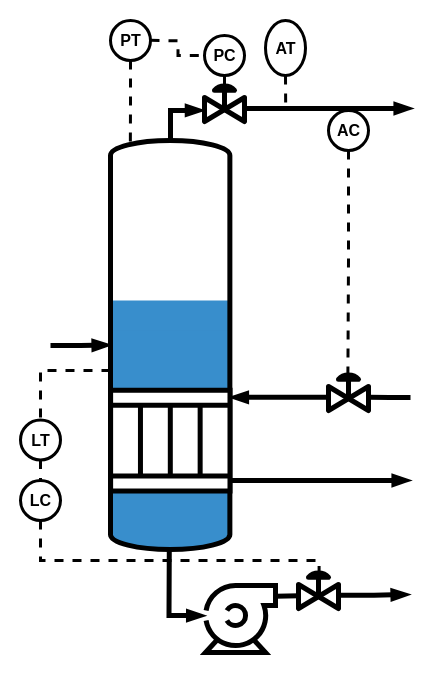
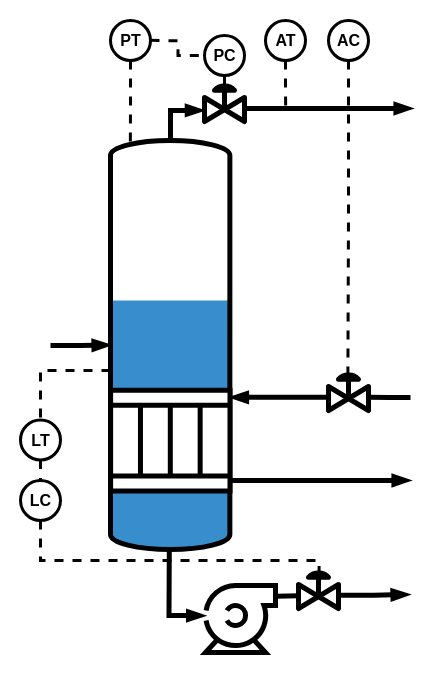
(286, 48) -> (286, 41)
(349, 131) -> (349, 41)
